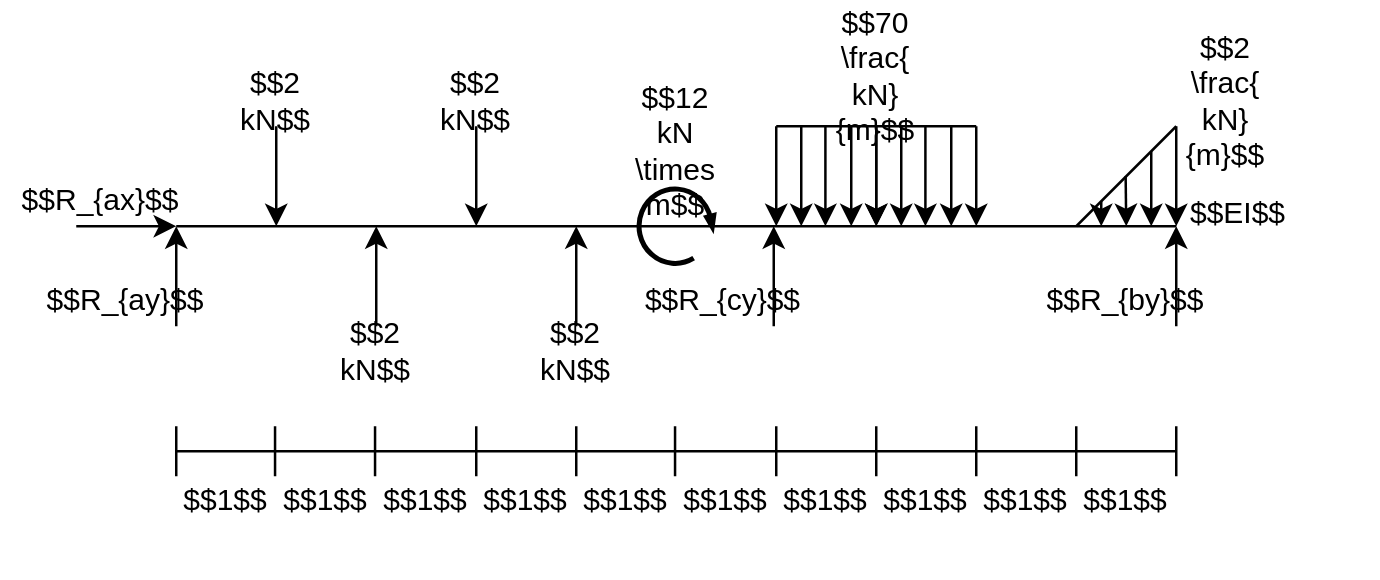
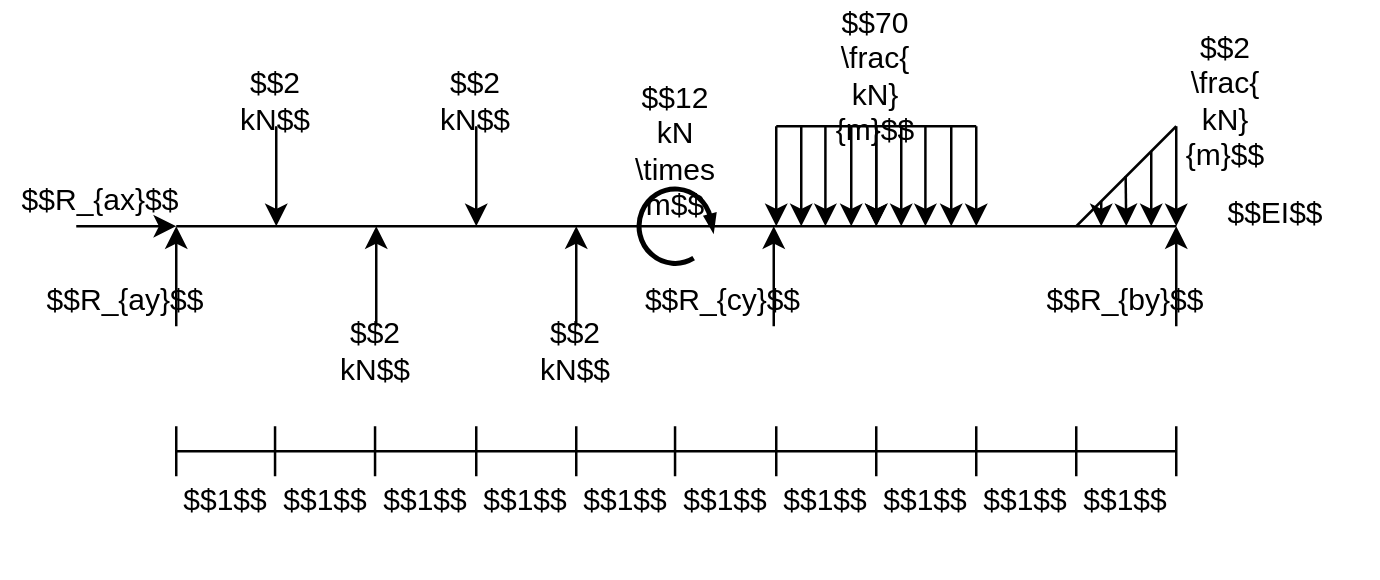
(1239, 214) -> (1276, 214)
